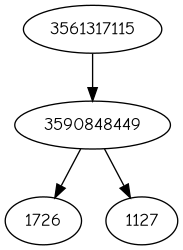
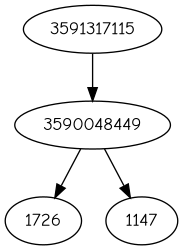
(93, 29) -> (93, 29)
(93, 125) -> (93, 125)
(142, 221) -> (142, 221)
